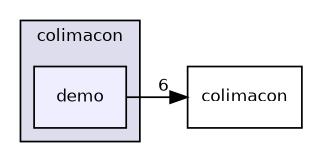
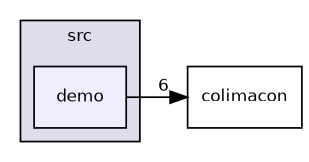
(80, 37) -> (80, 37)
